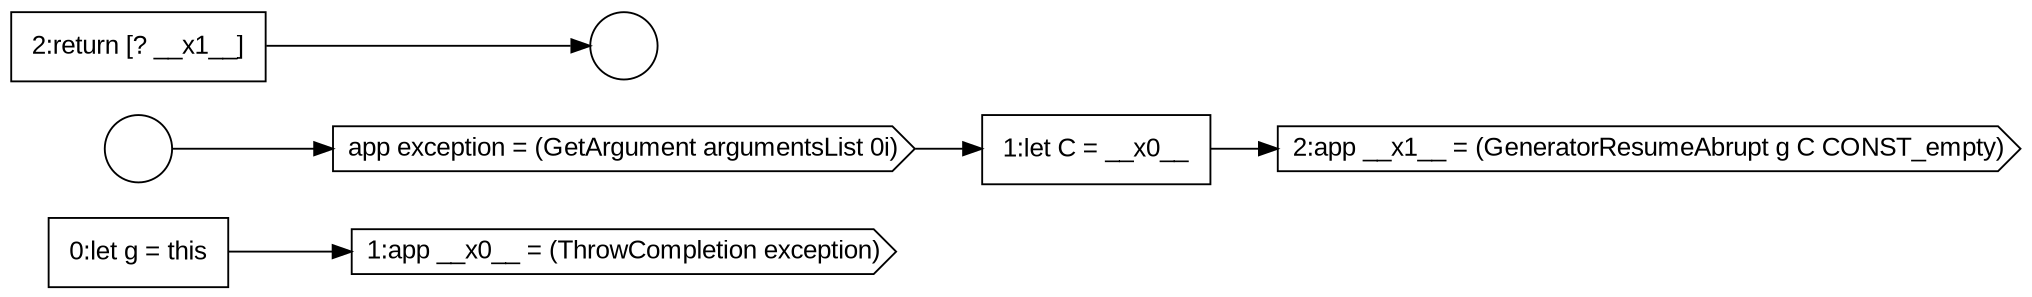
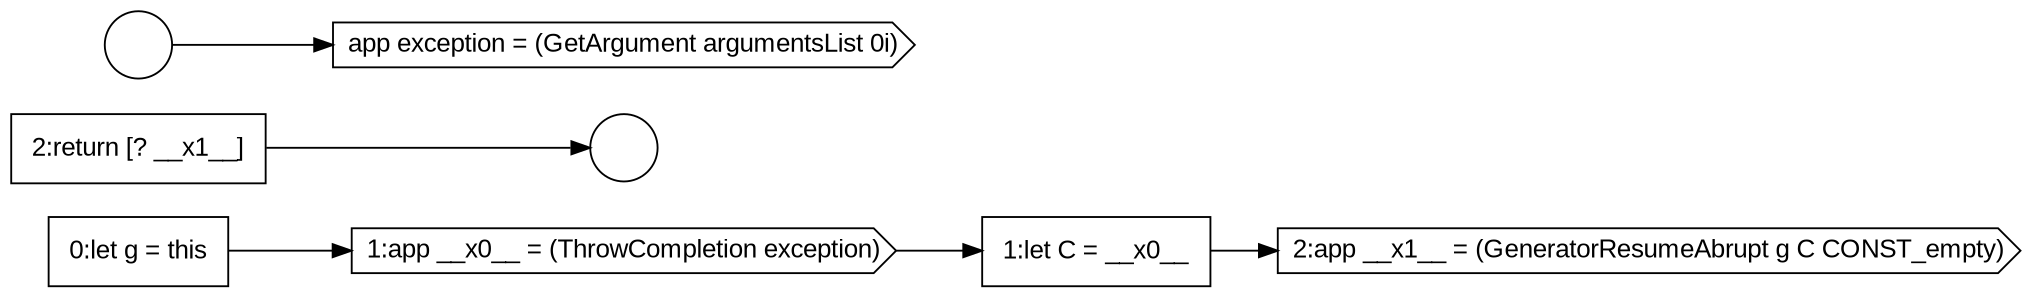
(939, 149) -> (930, 251)
